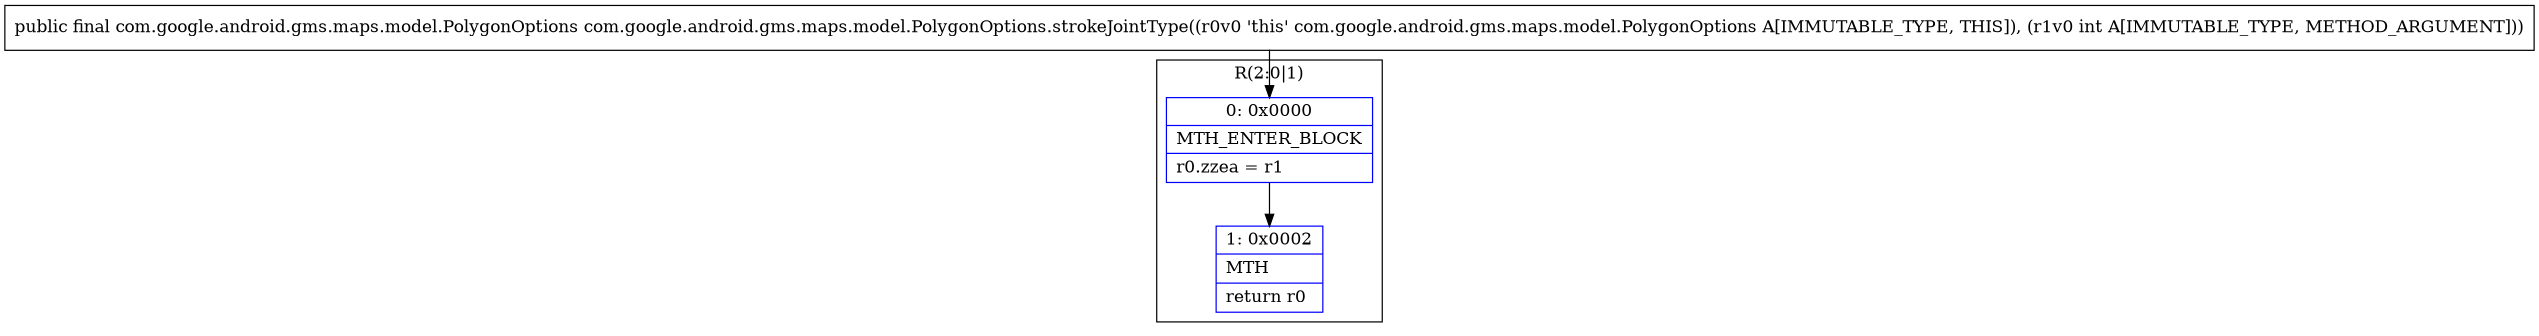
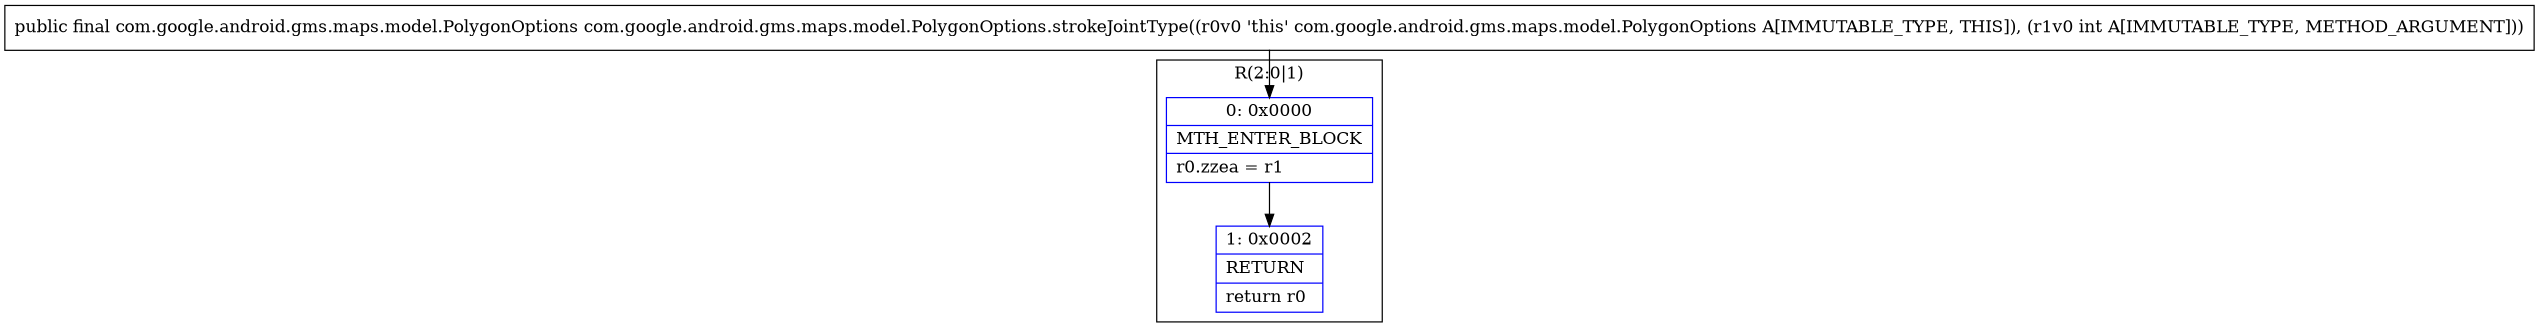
(1248, 268) -> (1265, 268)
